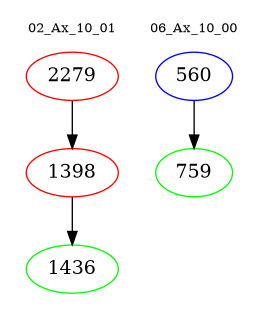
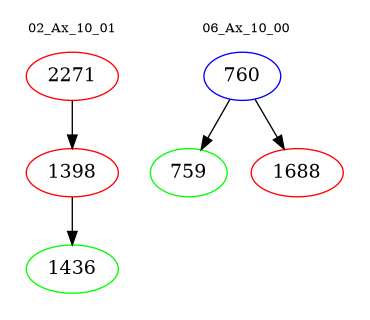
(72, 76) -> (72, 76)
(194, 76) -> (242, 76)
none -> (297, 173)
